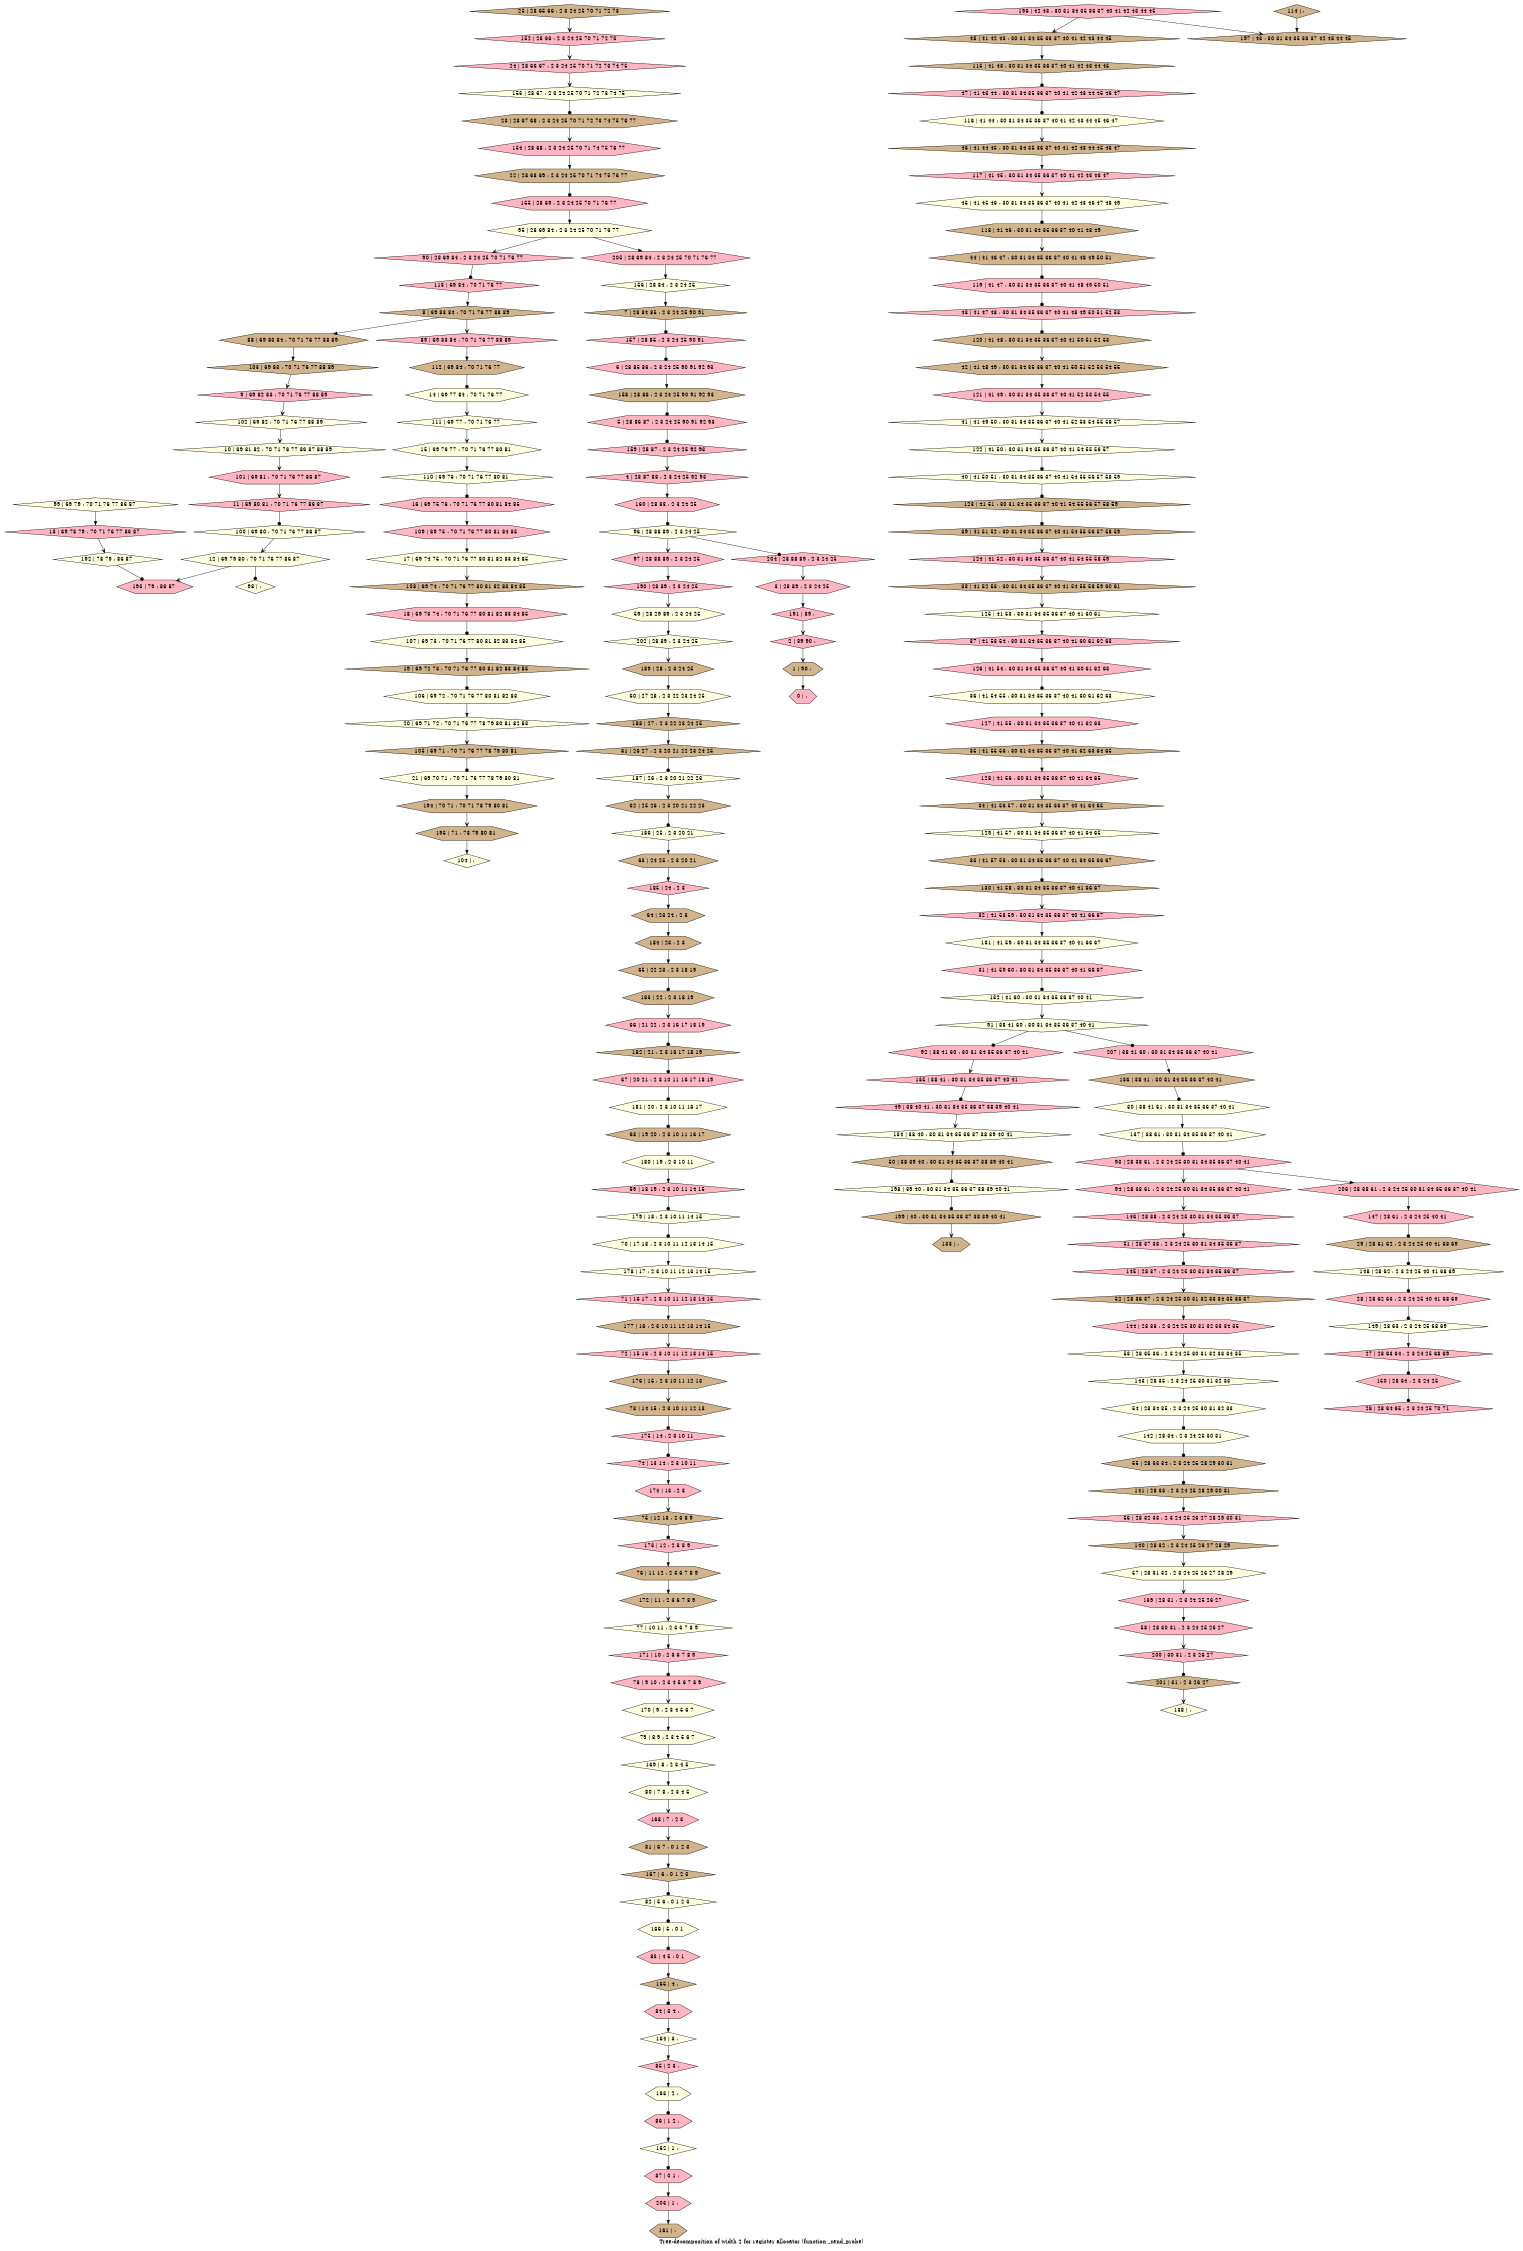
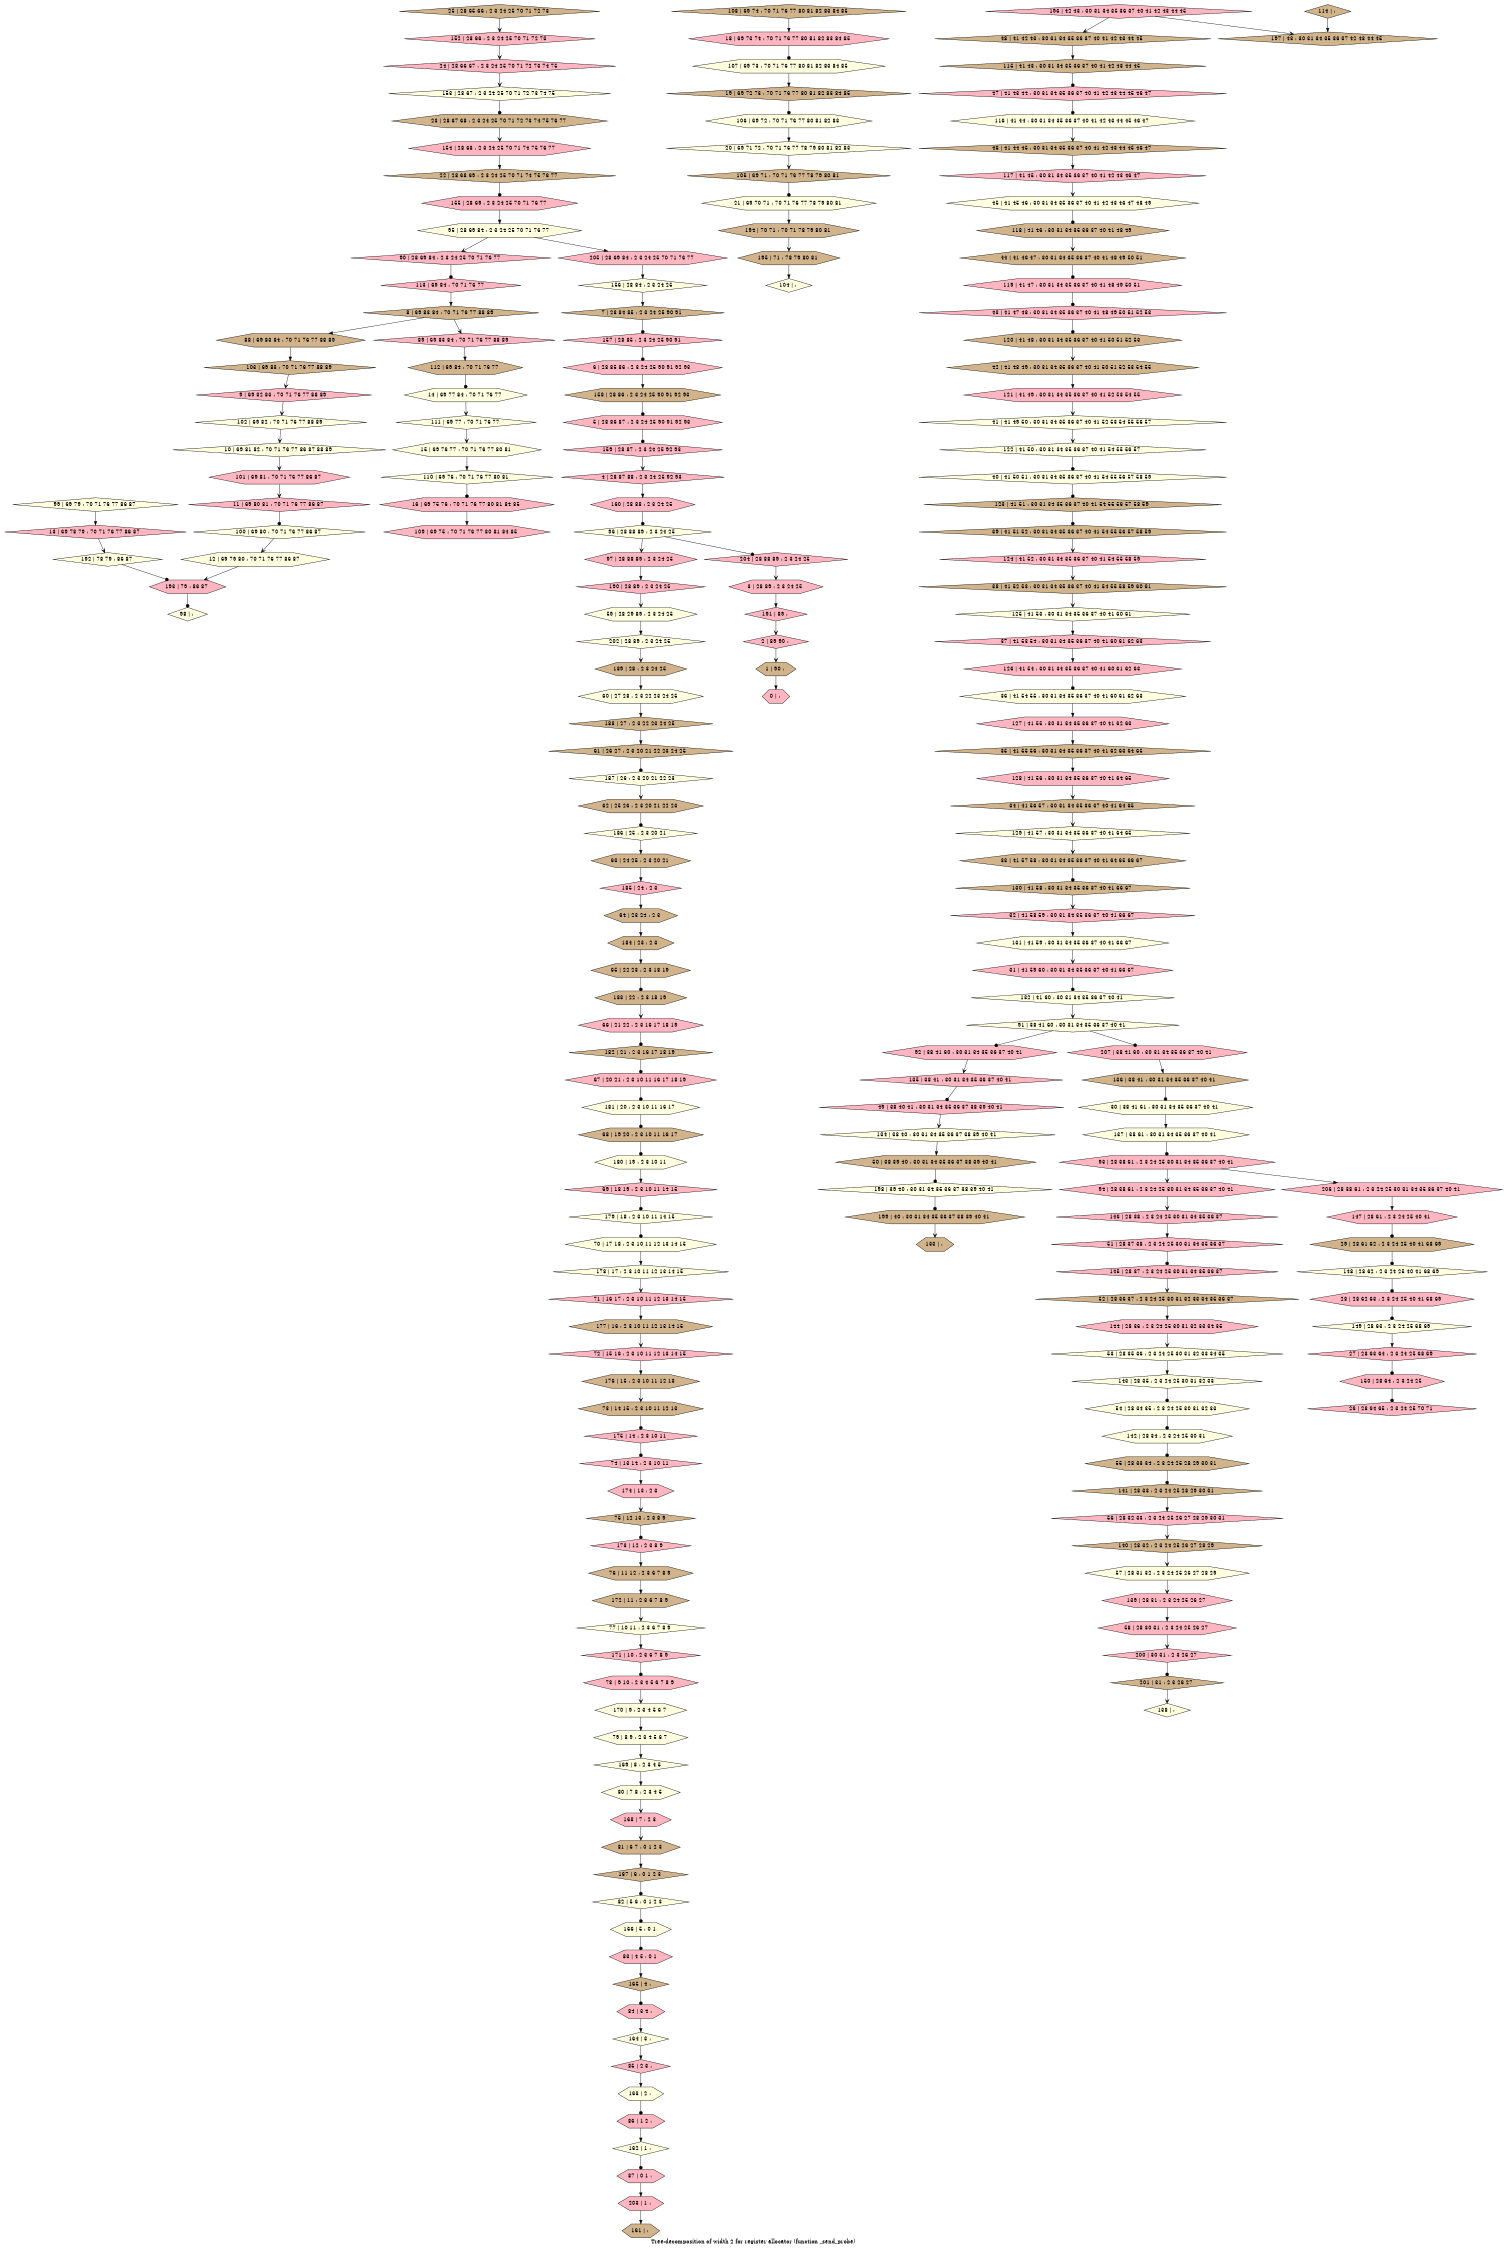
(570, 176) -> (500, 176)
(467, 559) -> none
(255, 572) -> (188, 599)
